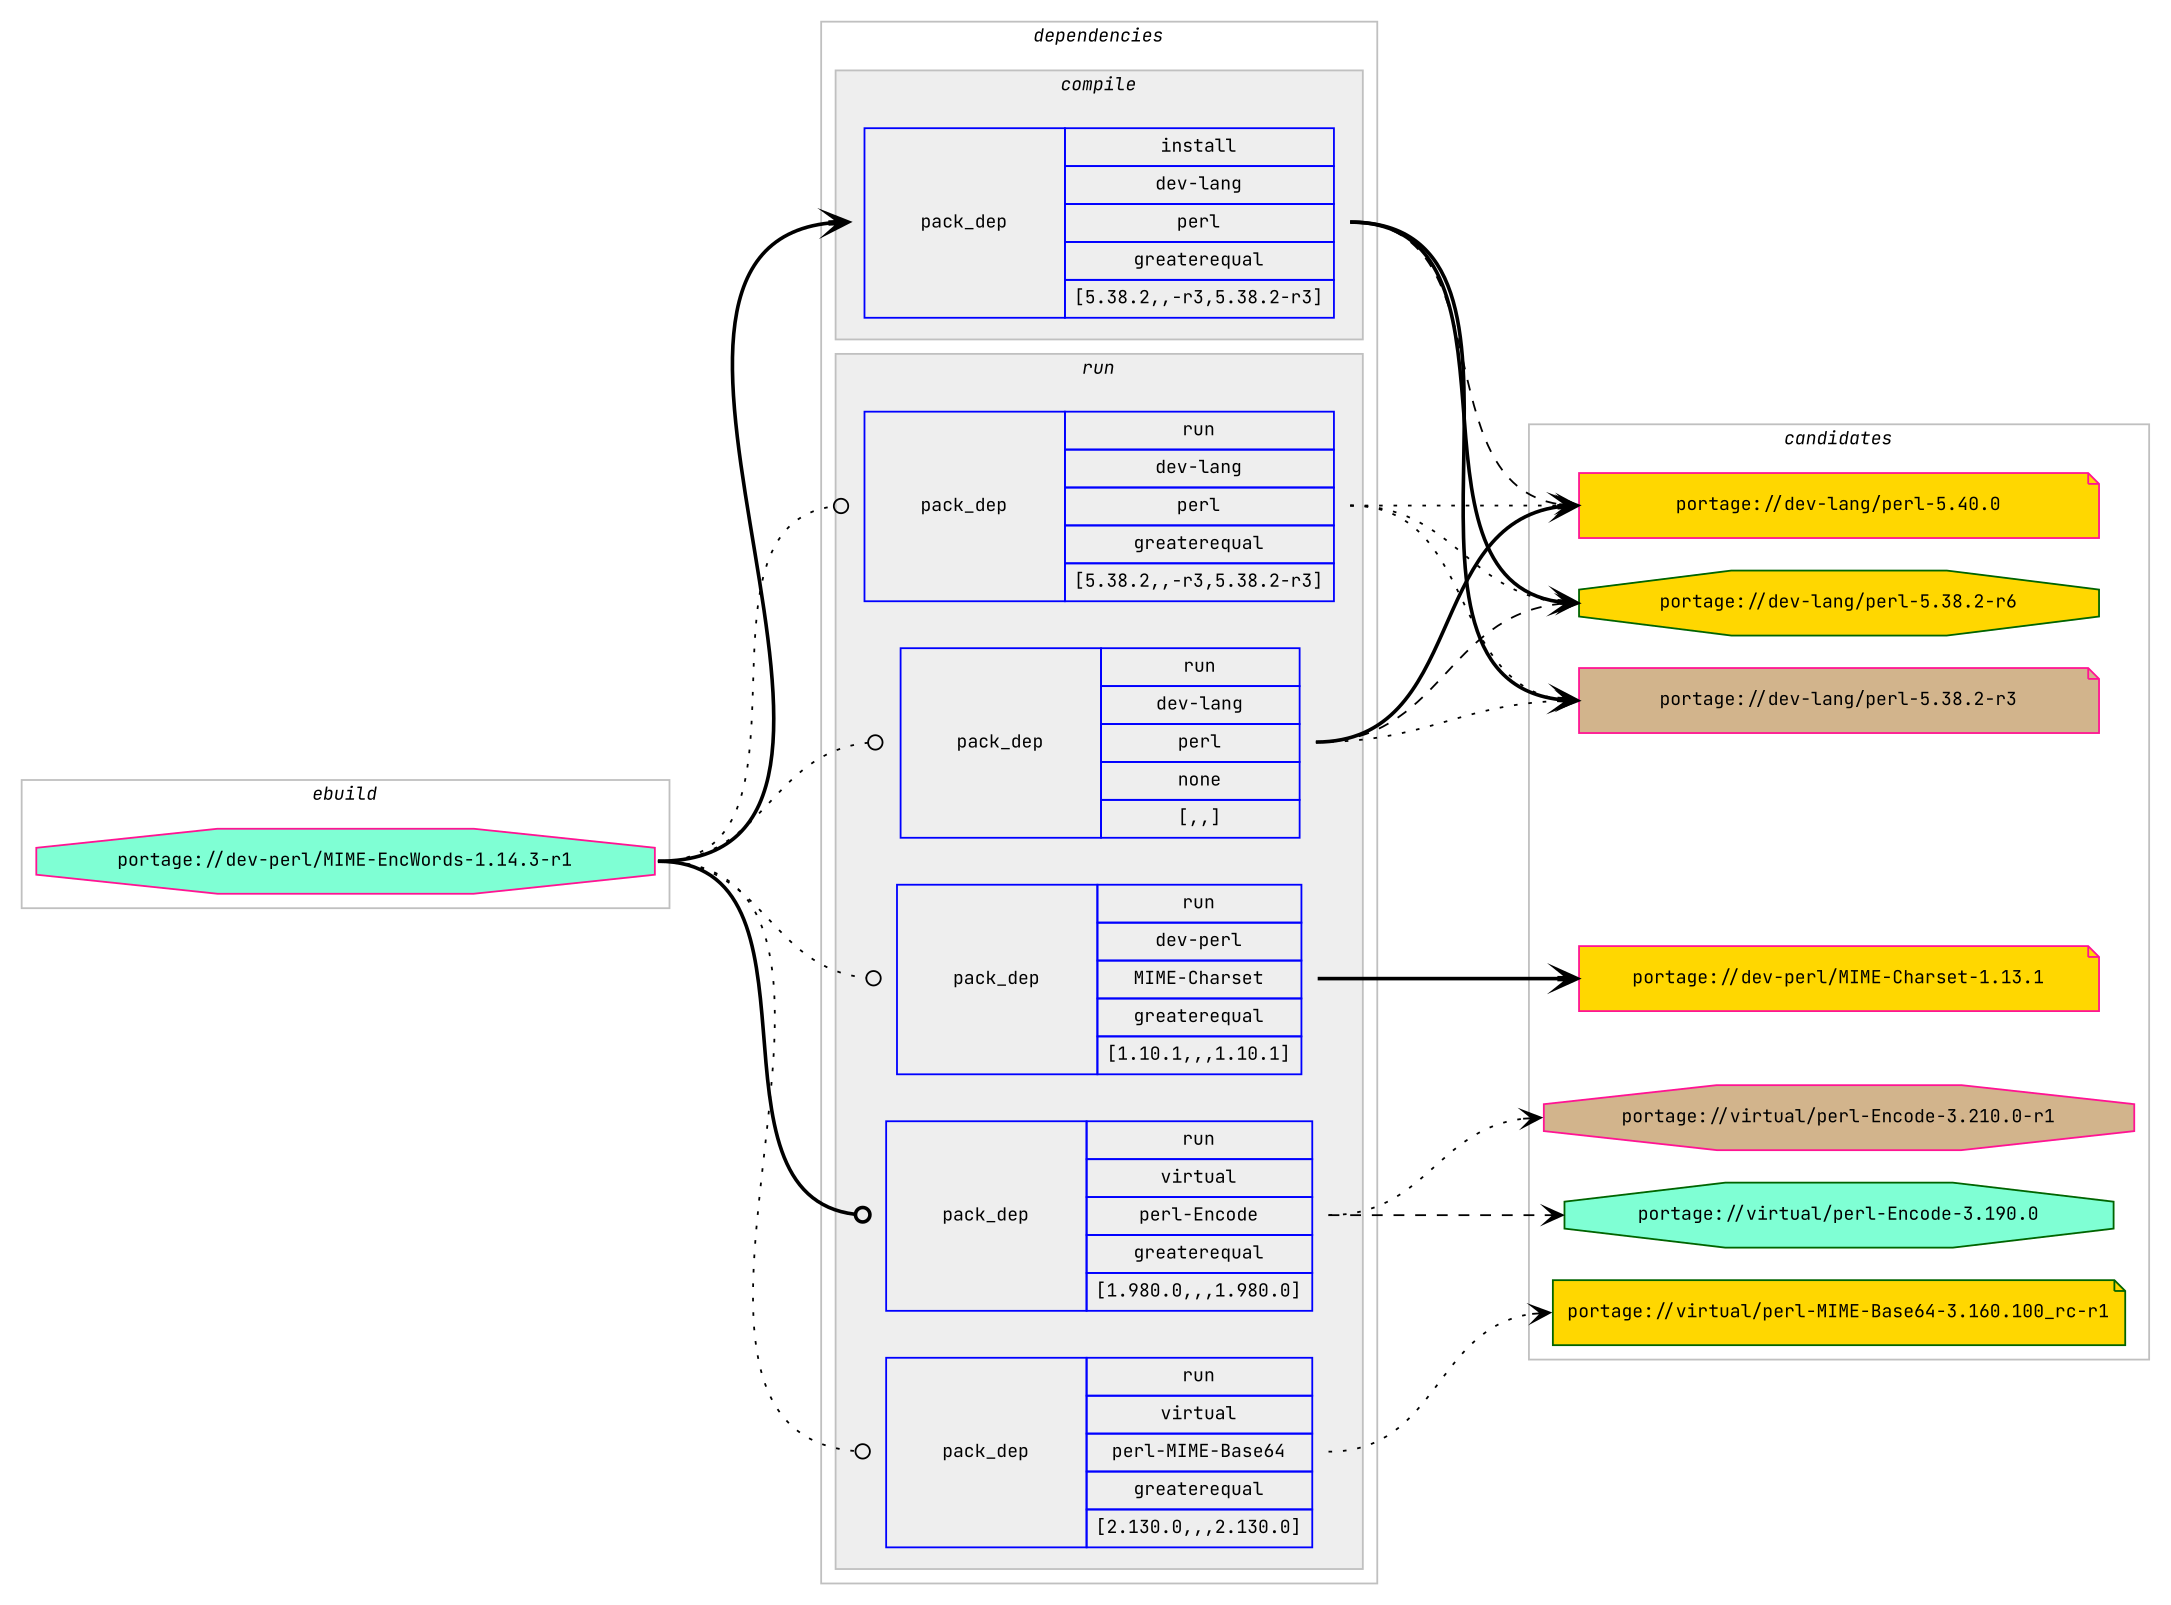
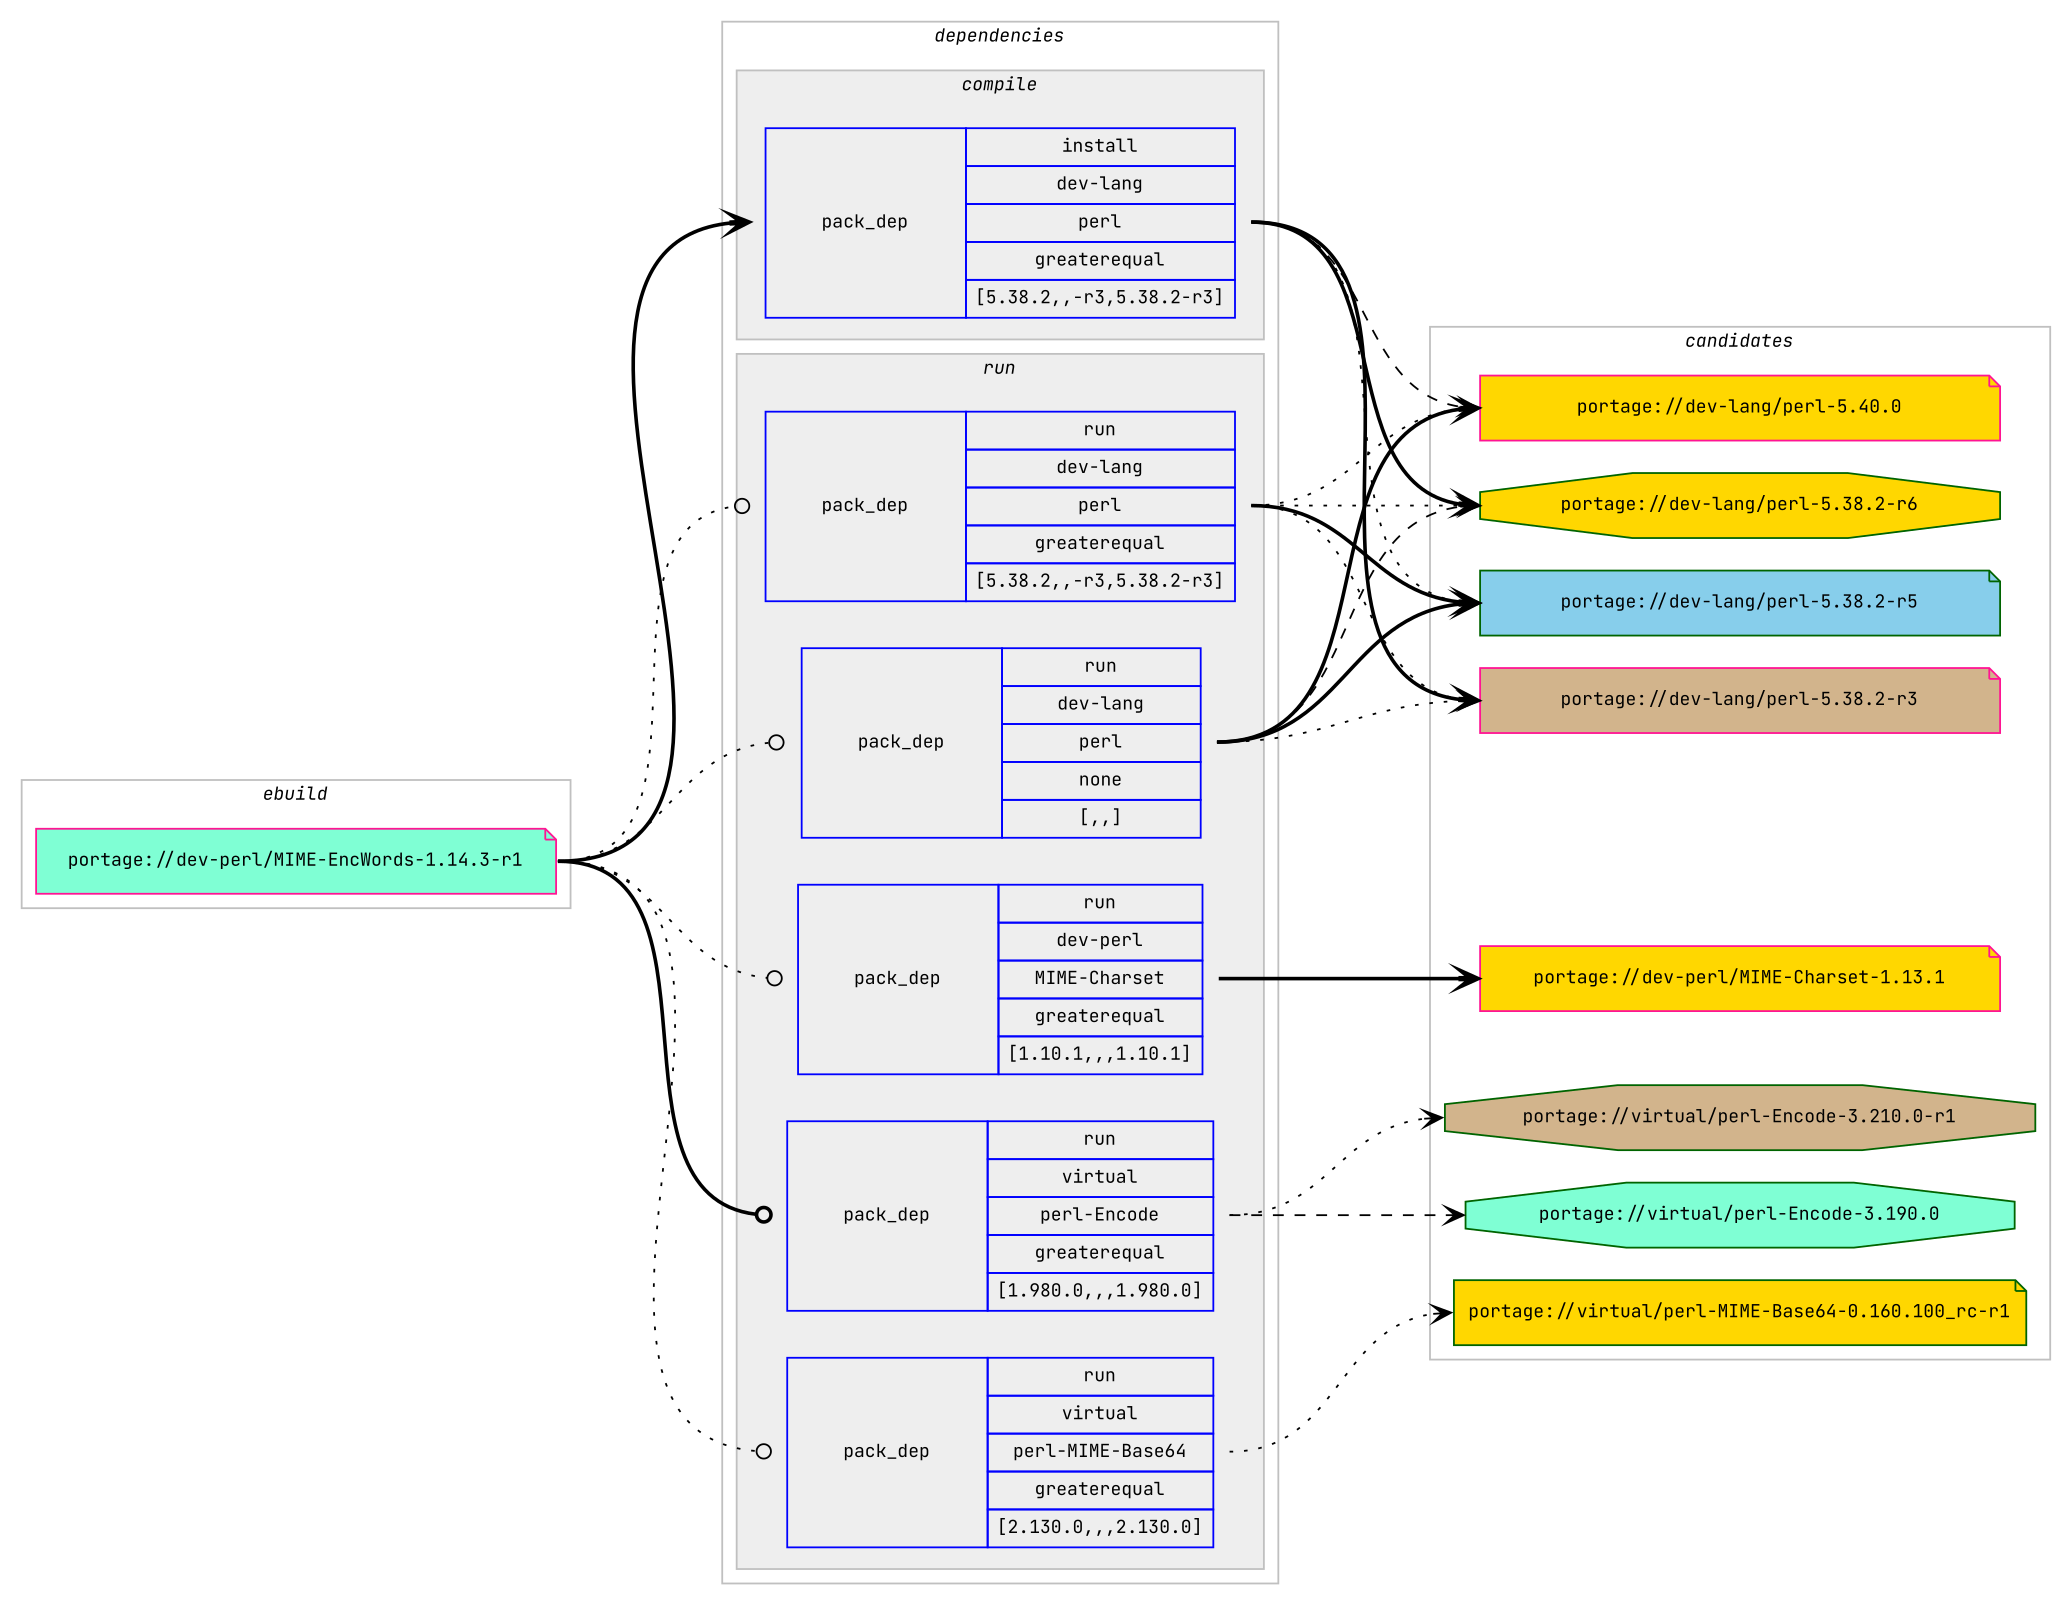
none -> (1740, 603)
(346, 861) -> (296, 861)
(1839, 1118) -> (1740, 1118)
(1839, 1313) -> (1740, 1313)
